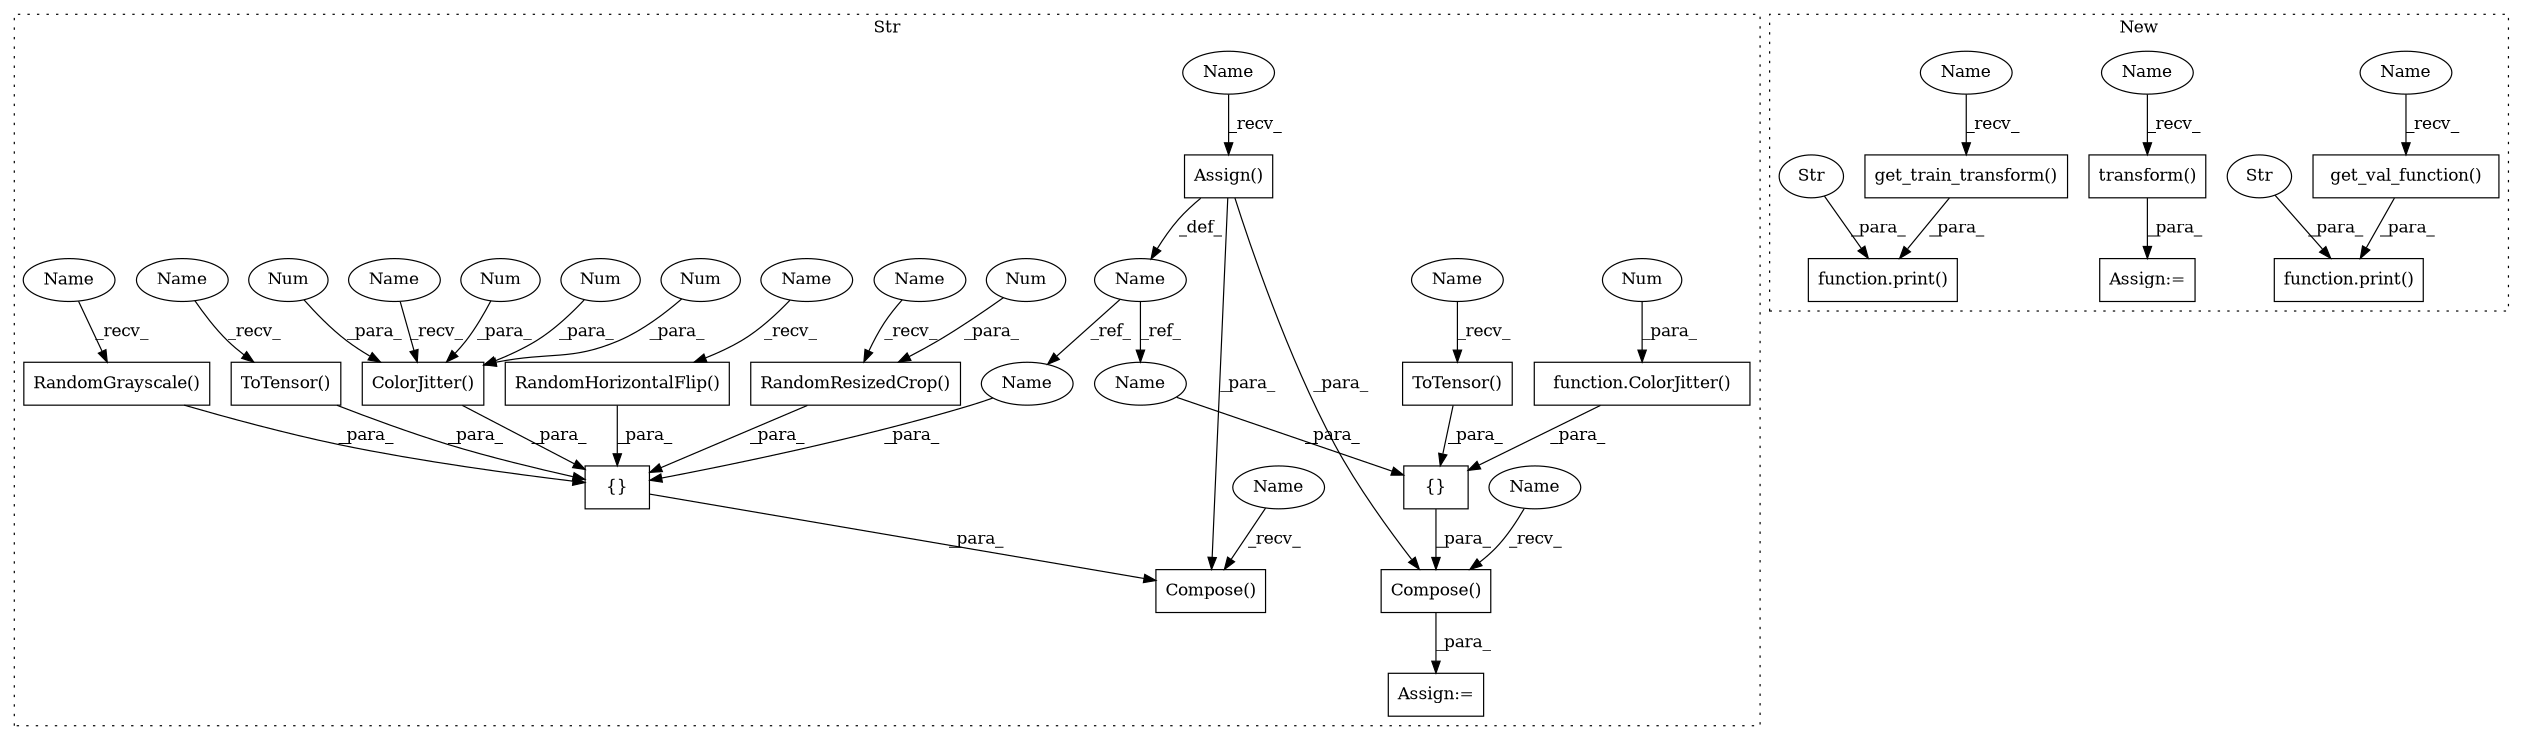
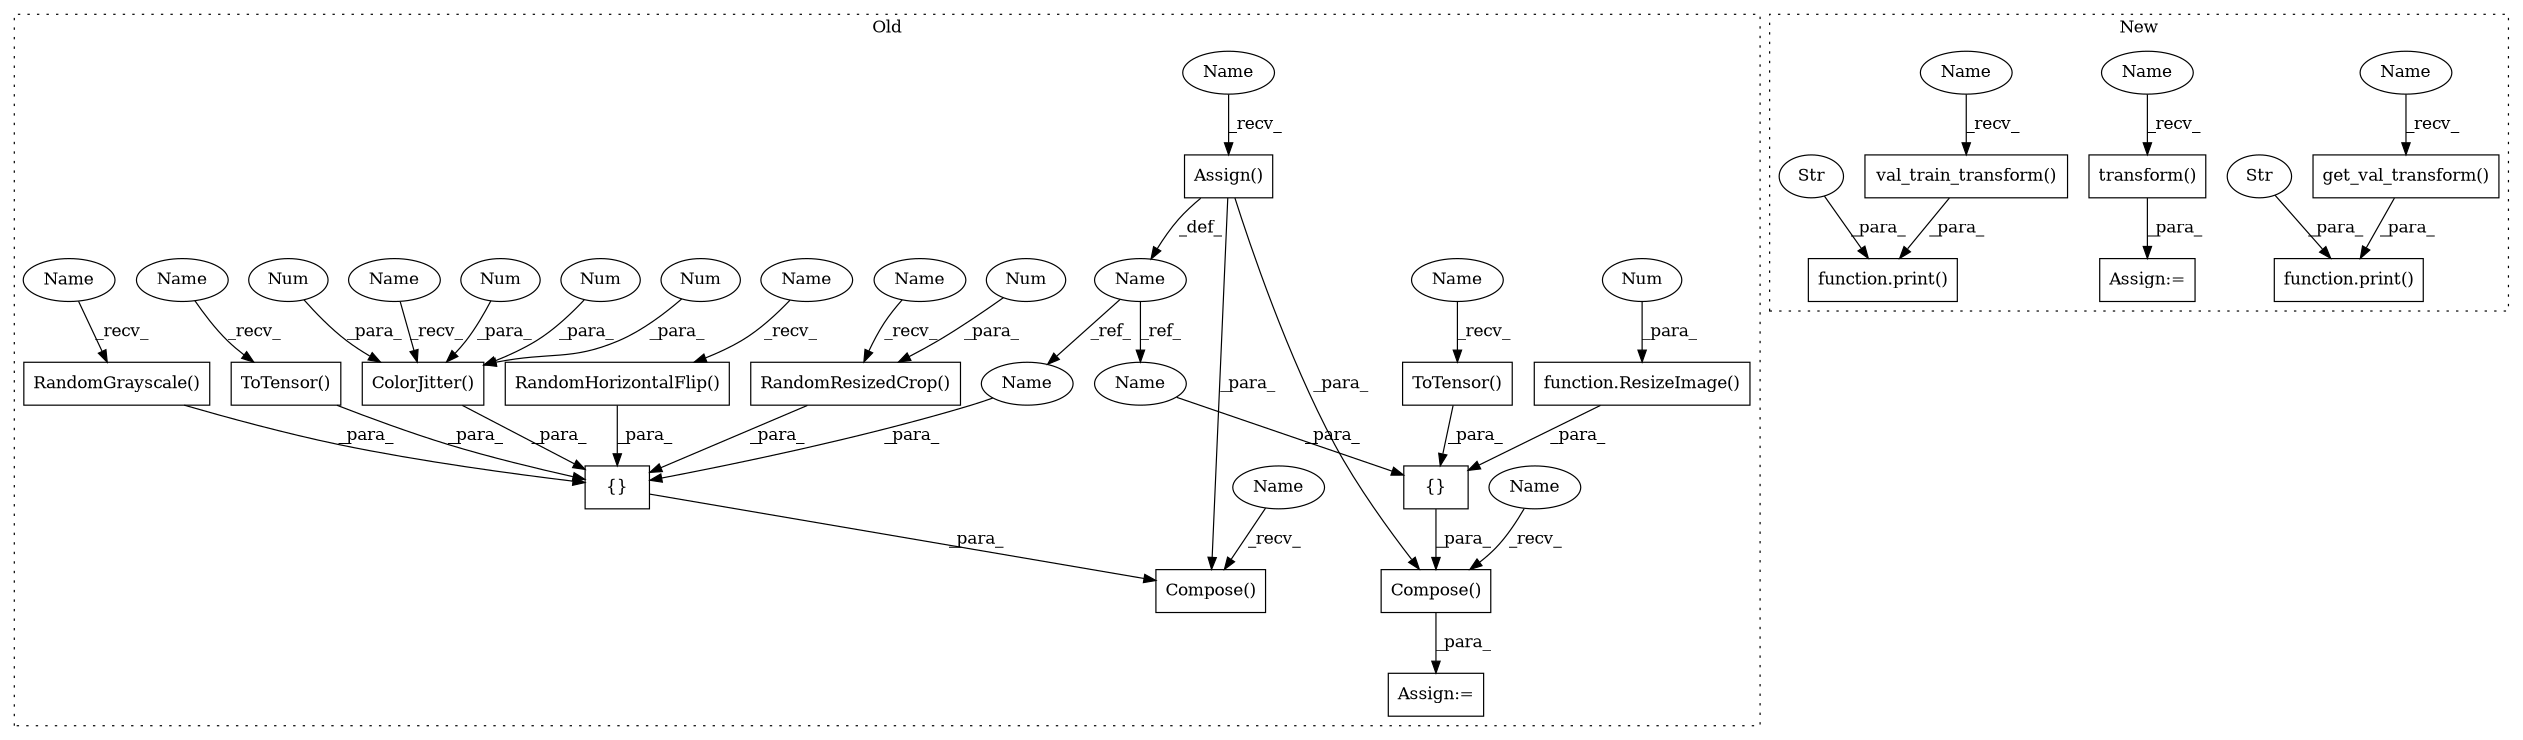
(887, 28) -> (887, 28)
(1966, 176) -> (1966, 176)
(2406, 176) -> (2406, 176)
(1642, 384) -> (1642, 384)
